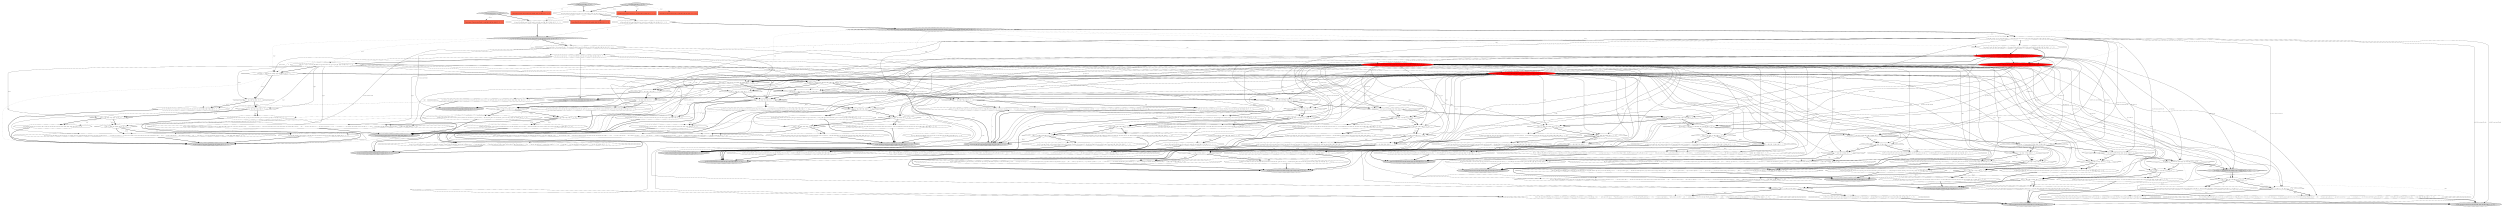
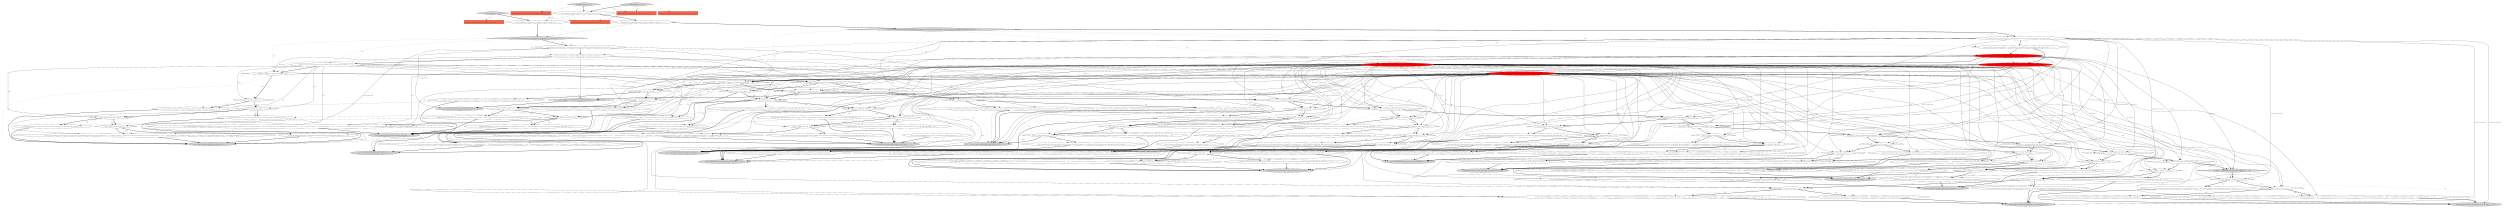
(943, 116) -> (943, 116)
